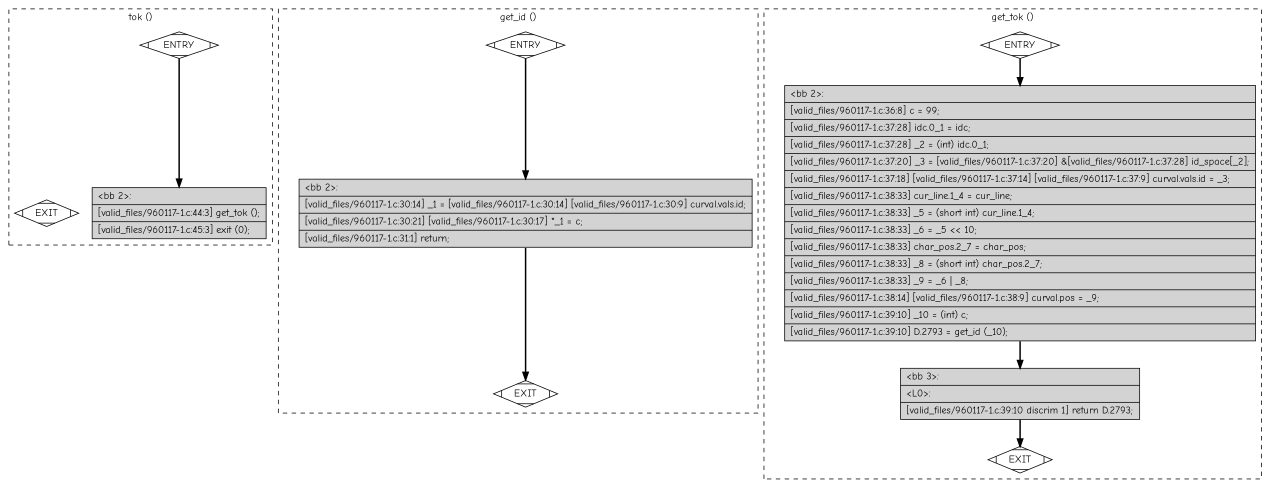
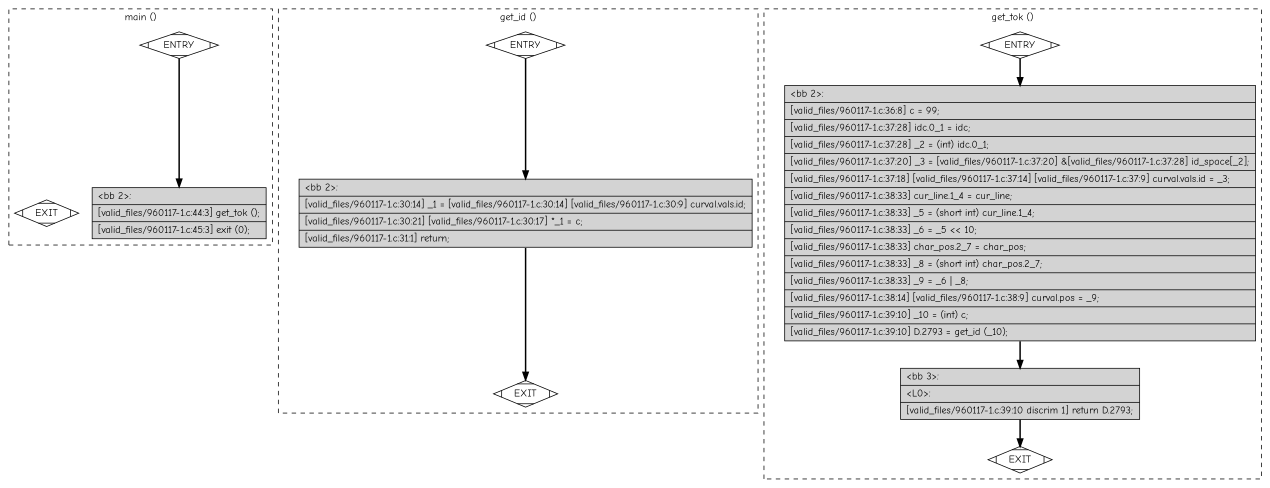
(141, 17) -> (141, 17)
